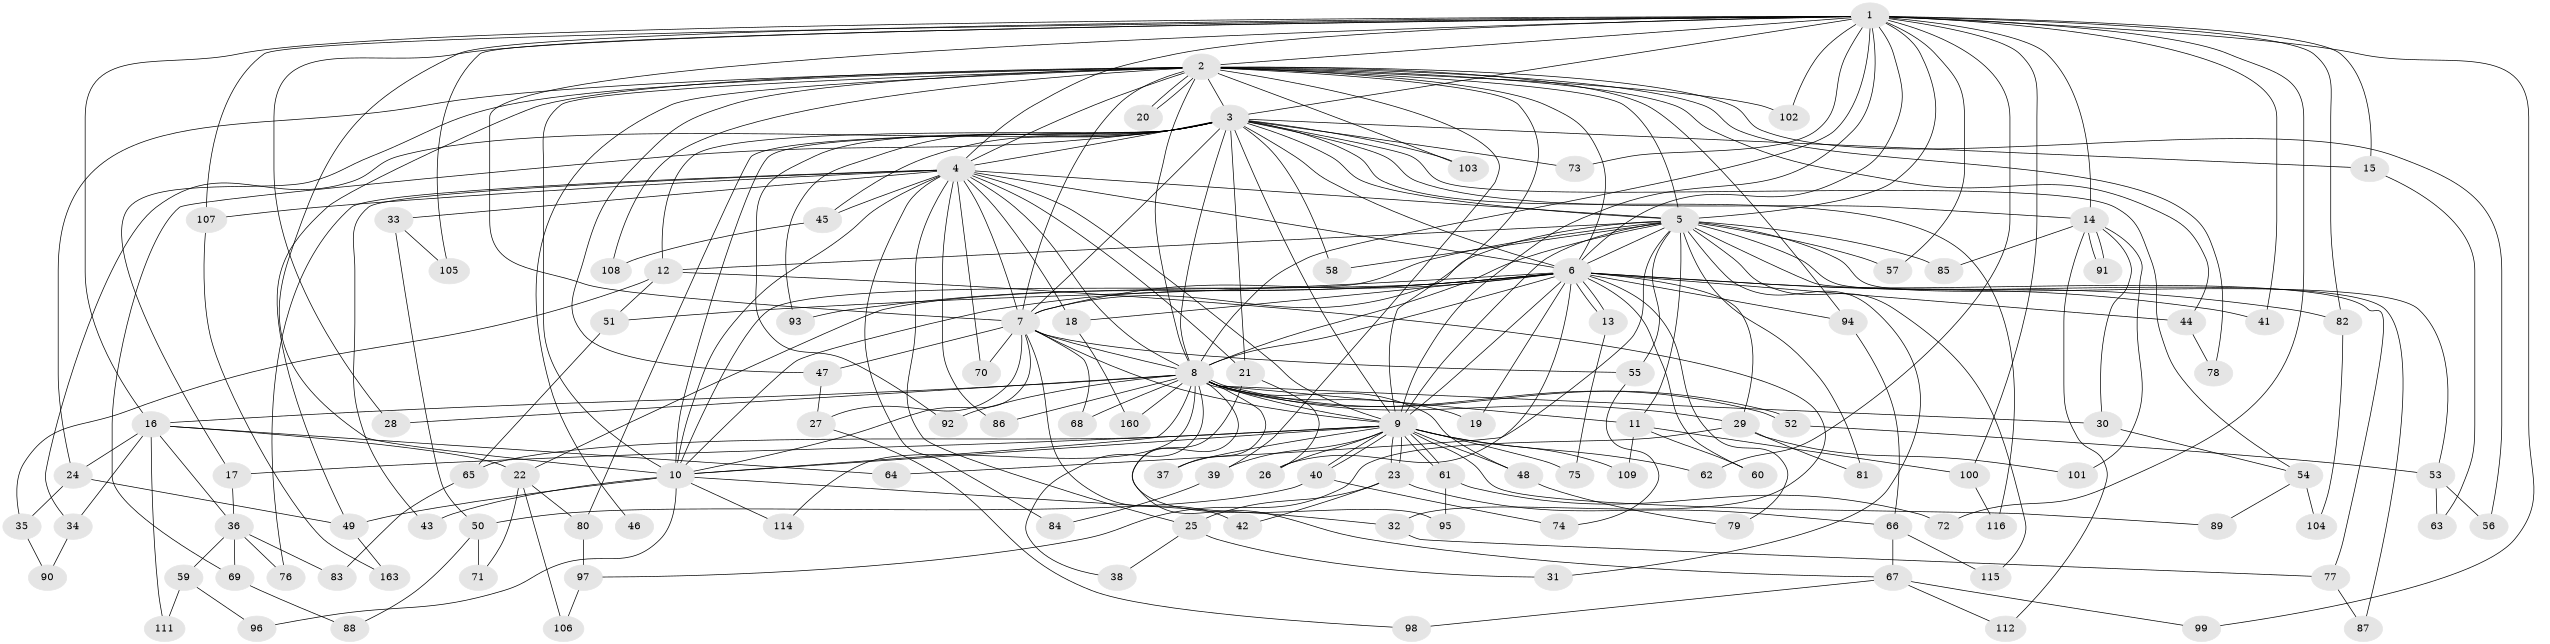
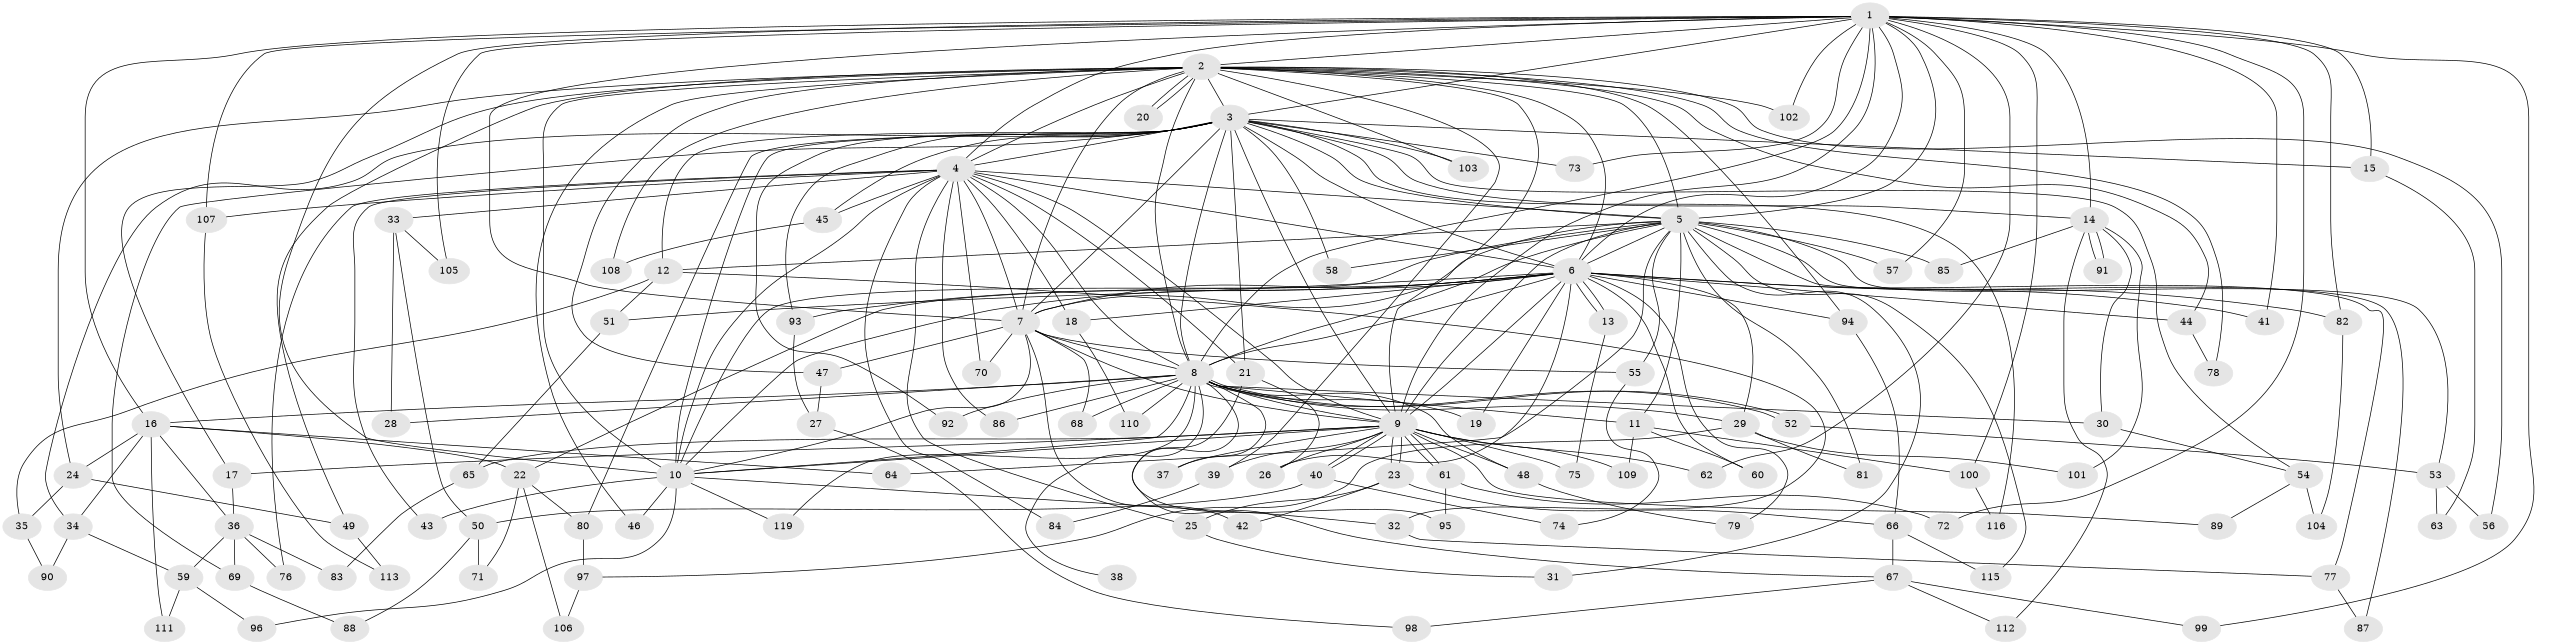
(400, 58) -> (392, 322)
(984, 403) -> (795, 377)
(1130, 424) -> (1130, 424)
(482, 501) -> (655, 501)
(784, 527) -> (784, 527)
none -> (128, 552)
(1154, 552) -> none
(390, 578) -> (390, 578)
